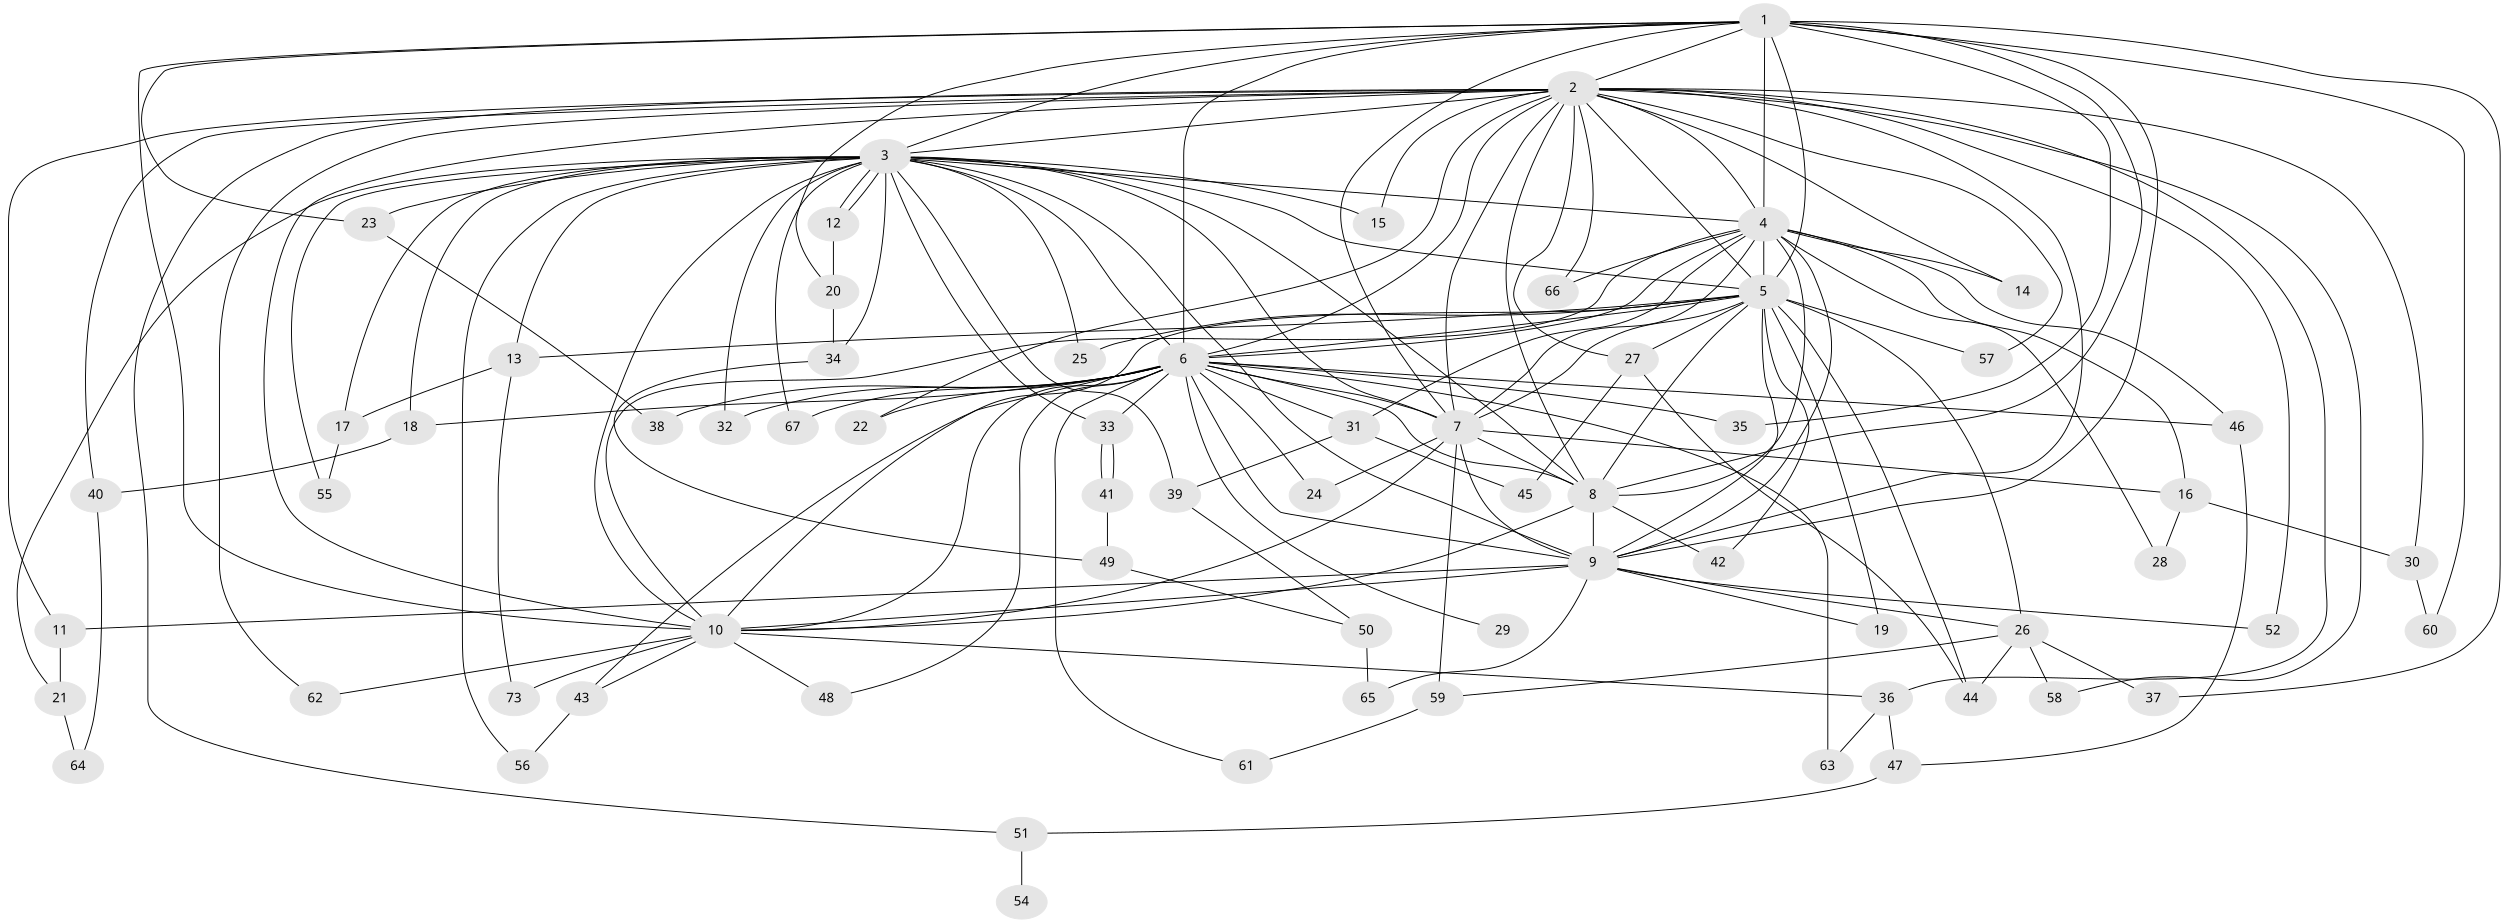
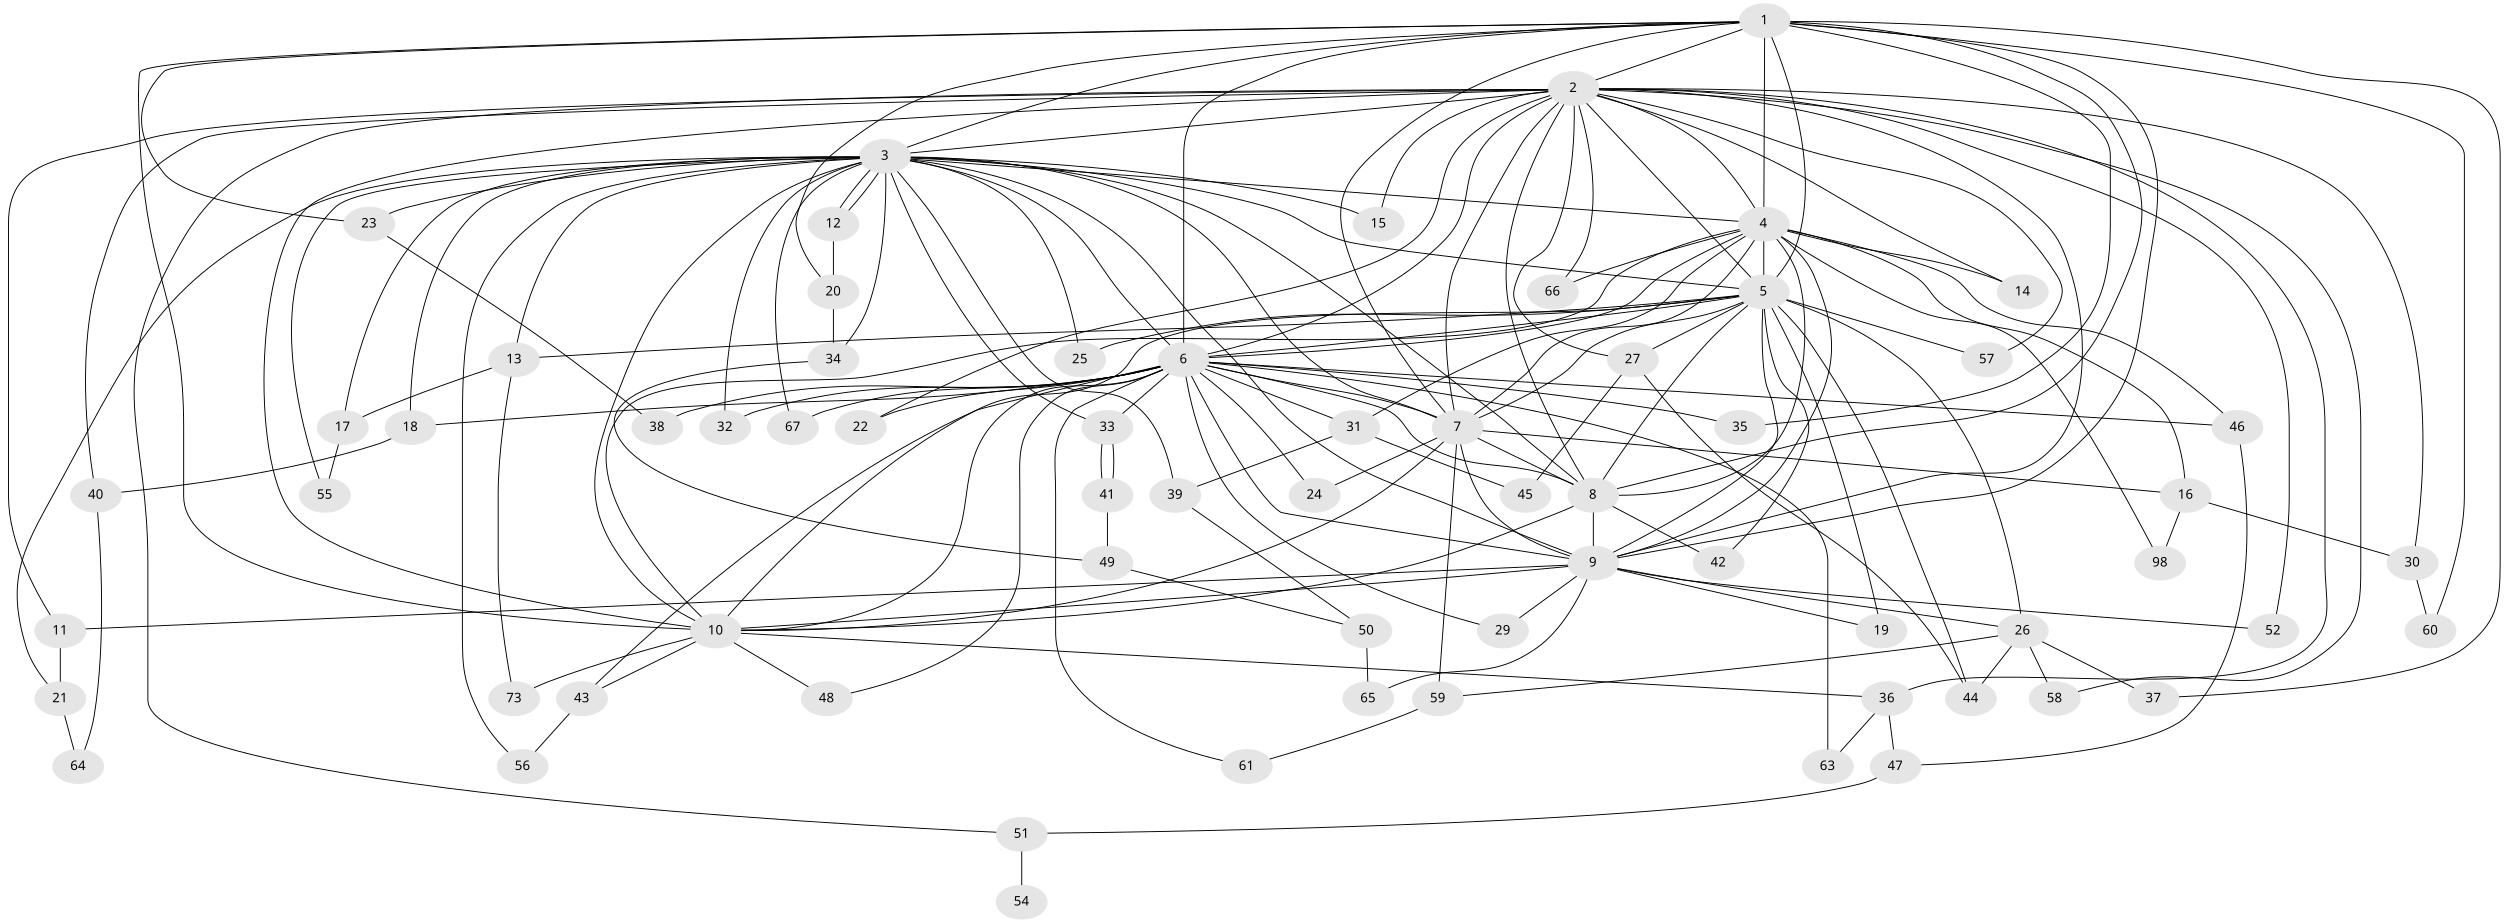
(2160, 563) -> (2160, 563)
none -> (1548, 597)
(315, 699) -> none
